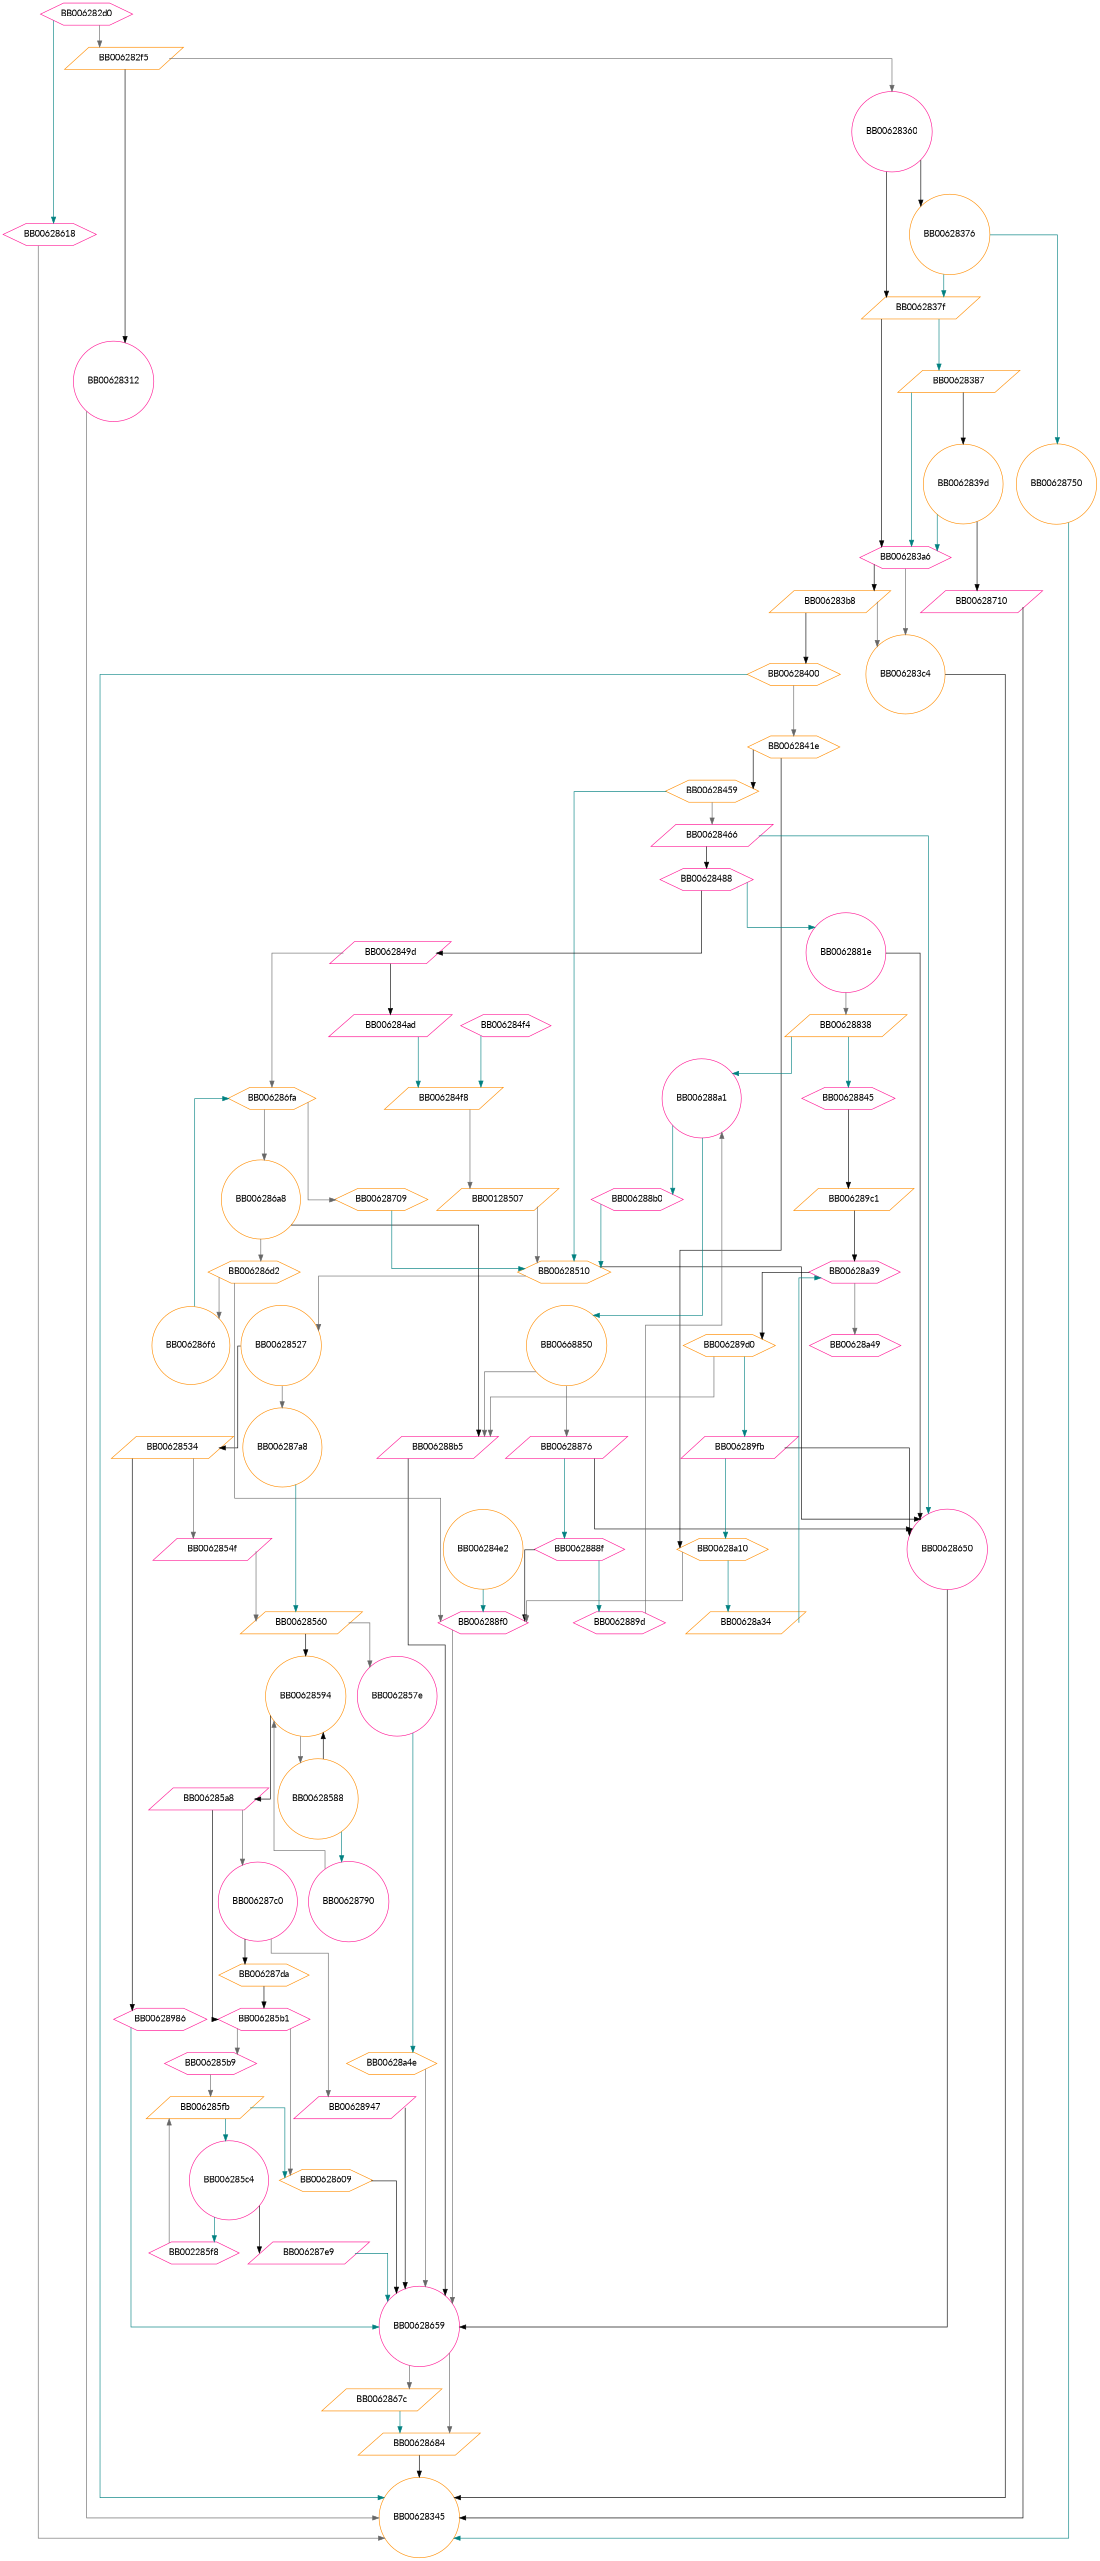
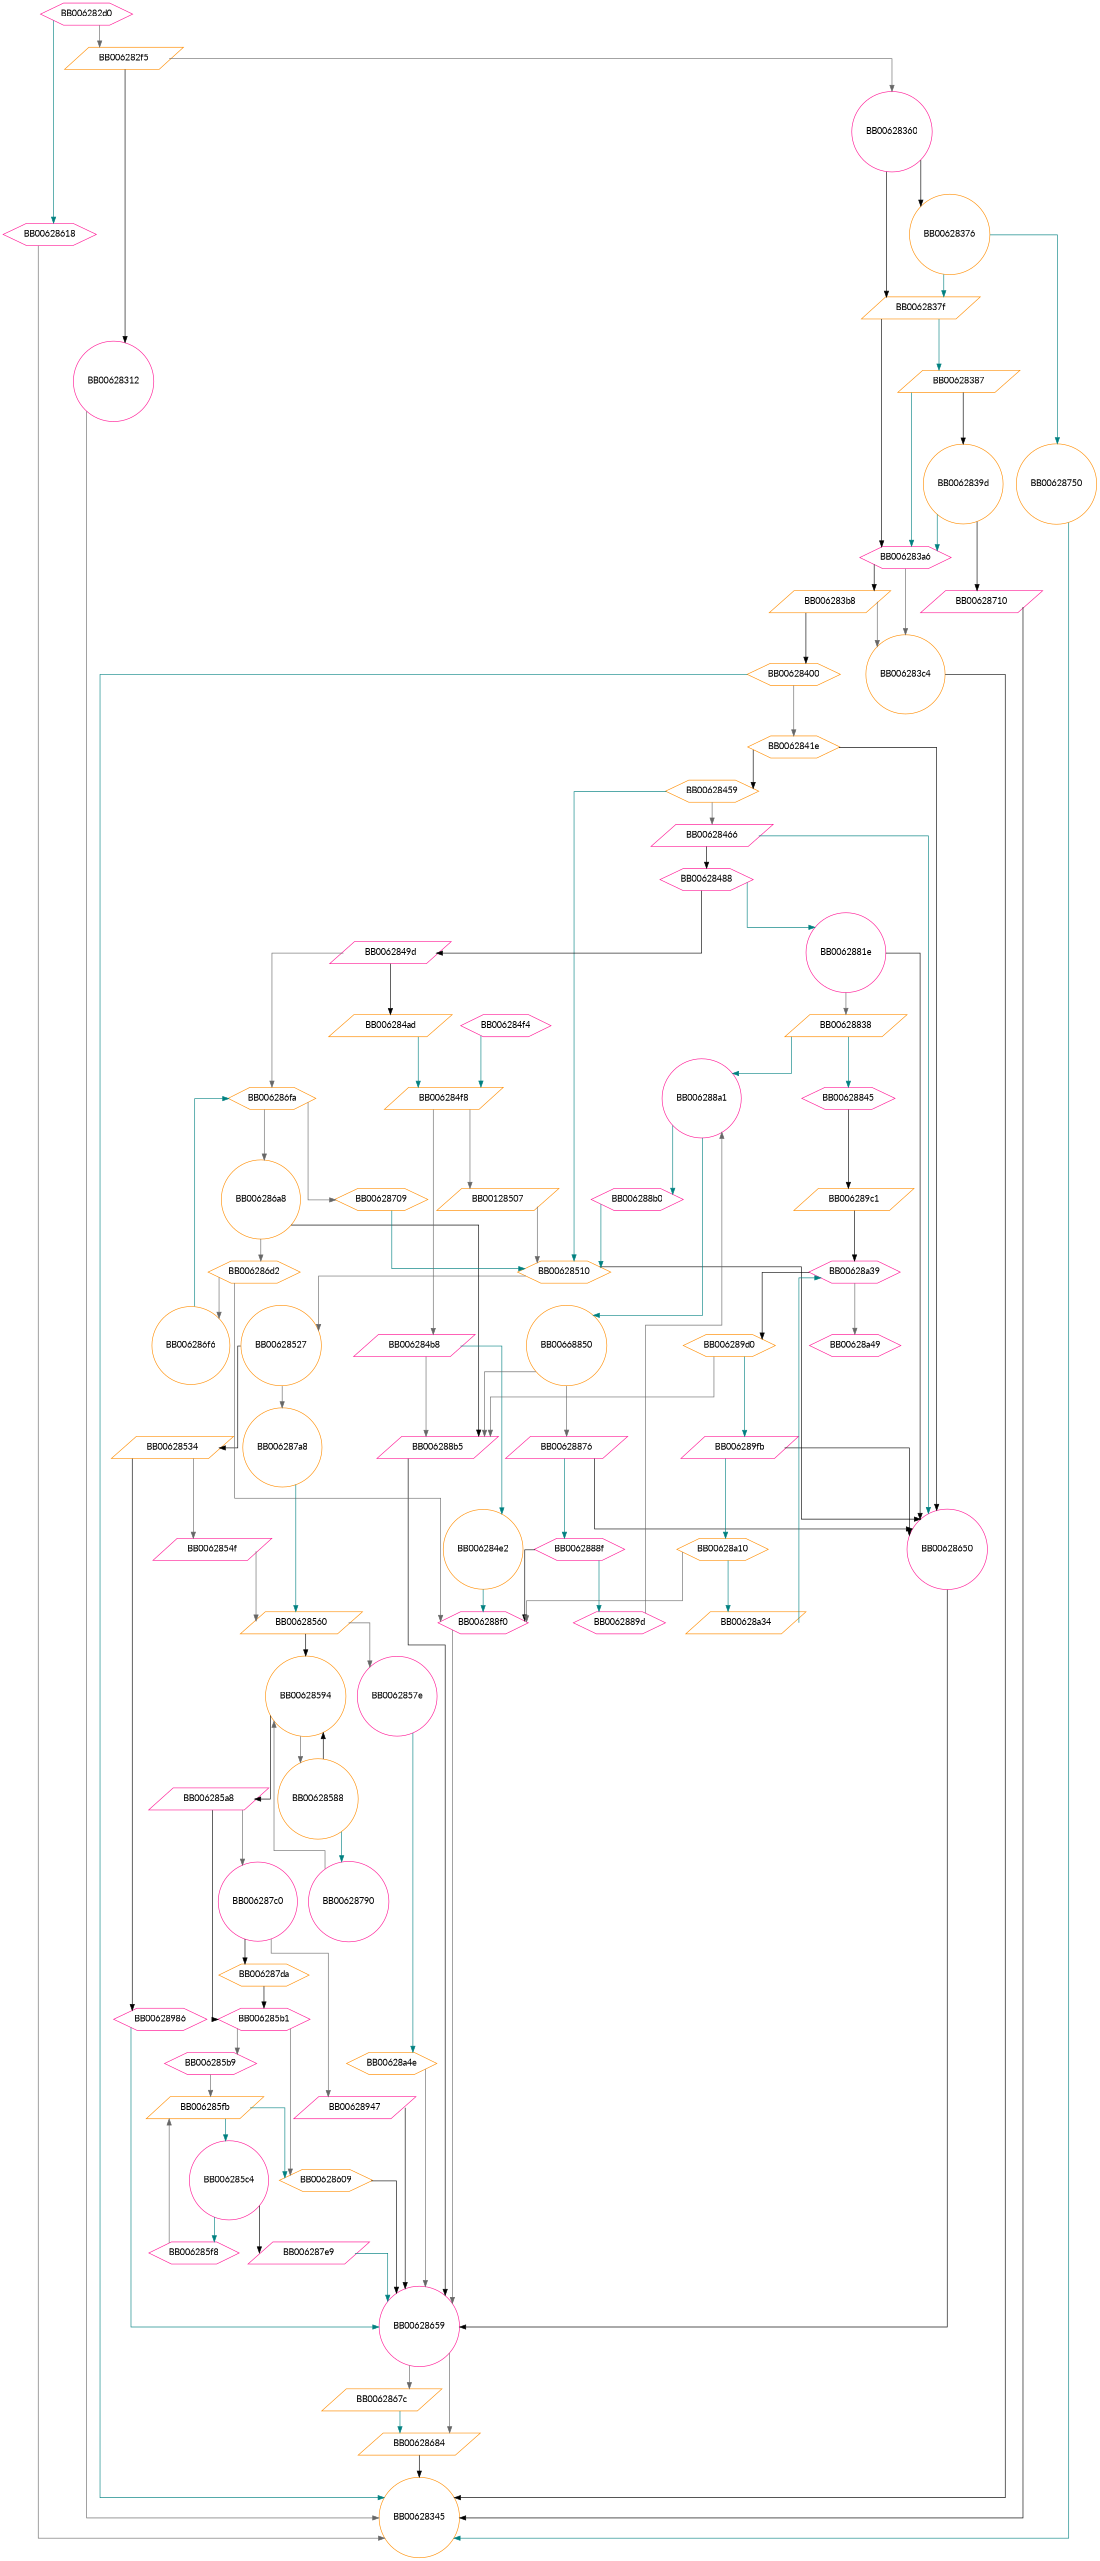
(390, 1026) -> (390, 1026)
(781, 1200) -> (937, 1077)
none -> (414, 1346)
(194, 2253) -> (194, 2253)
